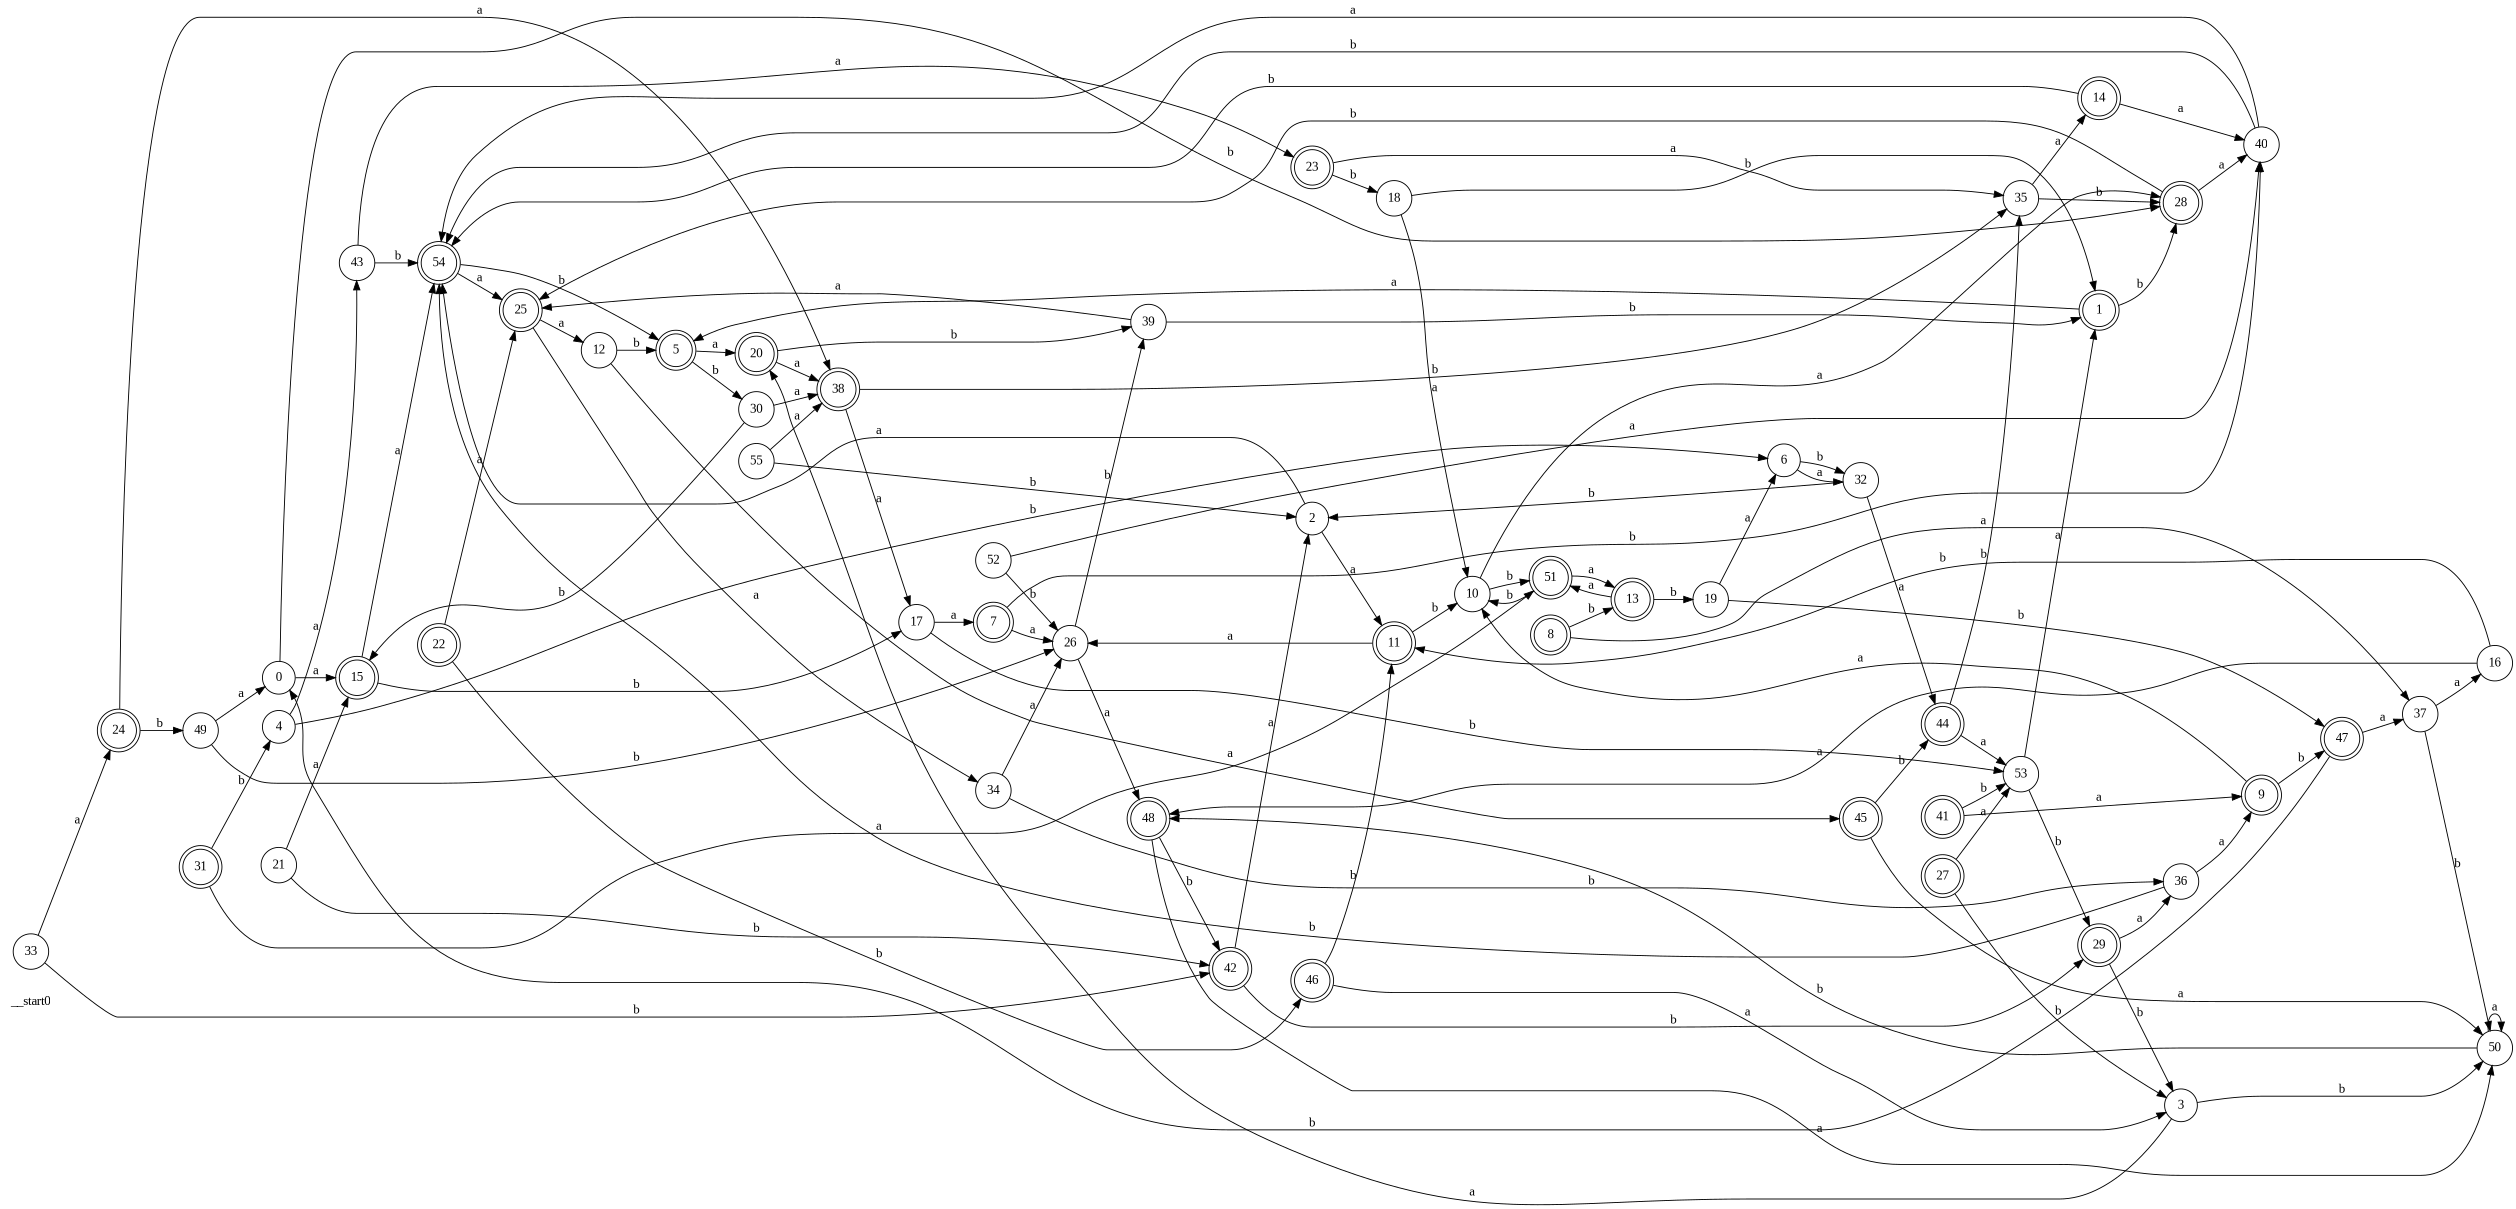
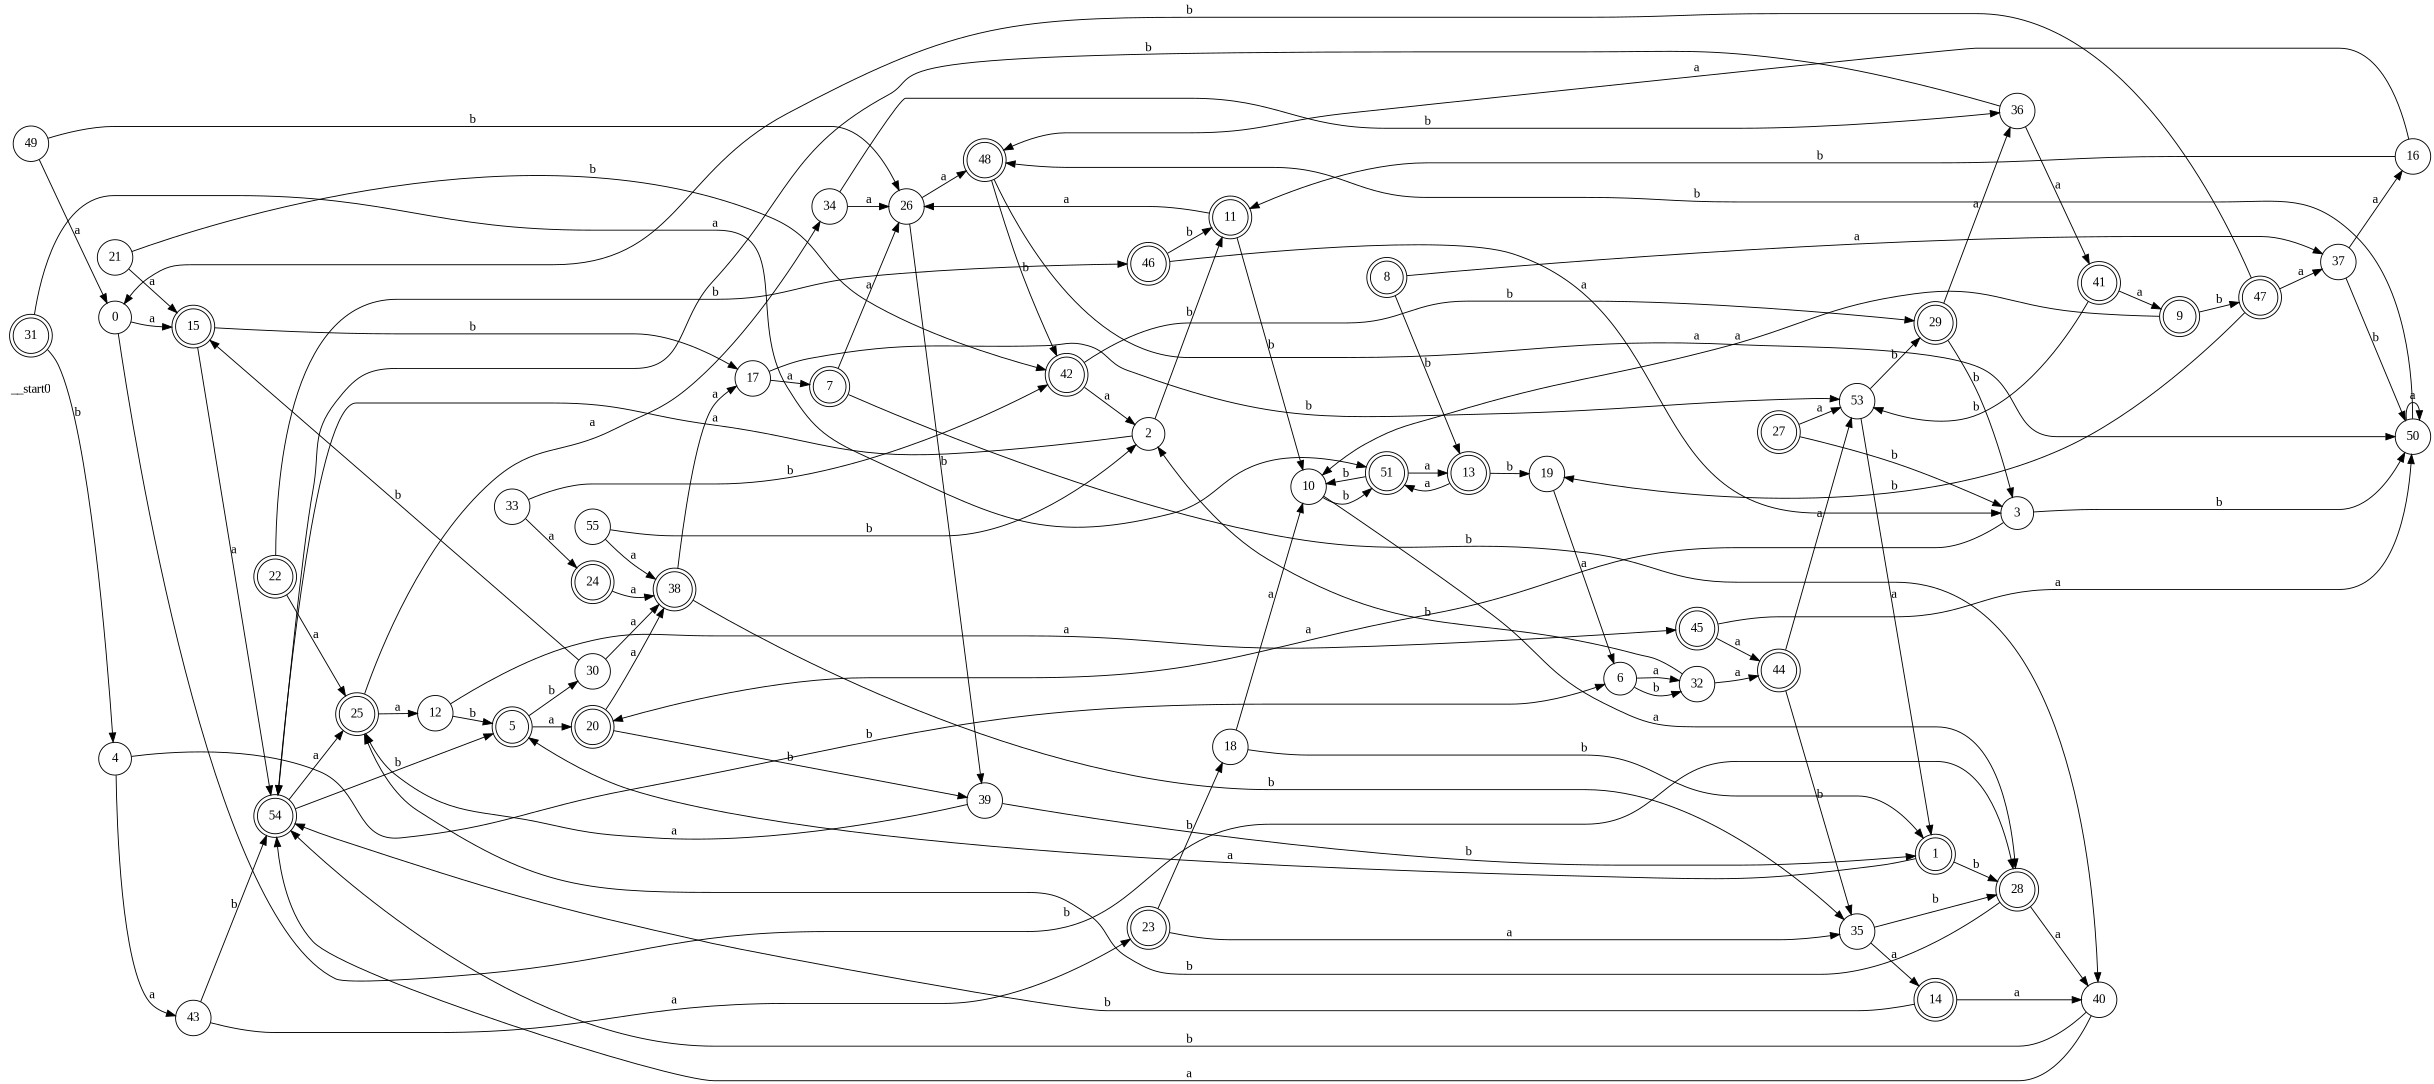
(993, 560) -> none
(1353, 570) -> (1189, 312)
(2032, 626) -> (1934, 486)
(157, 731) -> none
(1902, 761) -> (1738, 642)
(2225, 849) -> (2055, 191)
